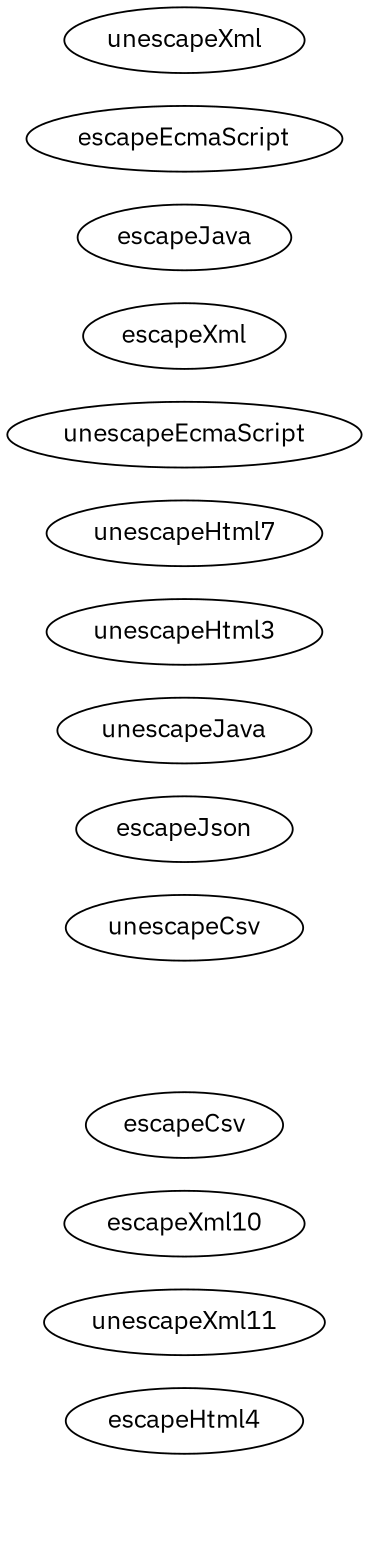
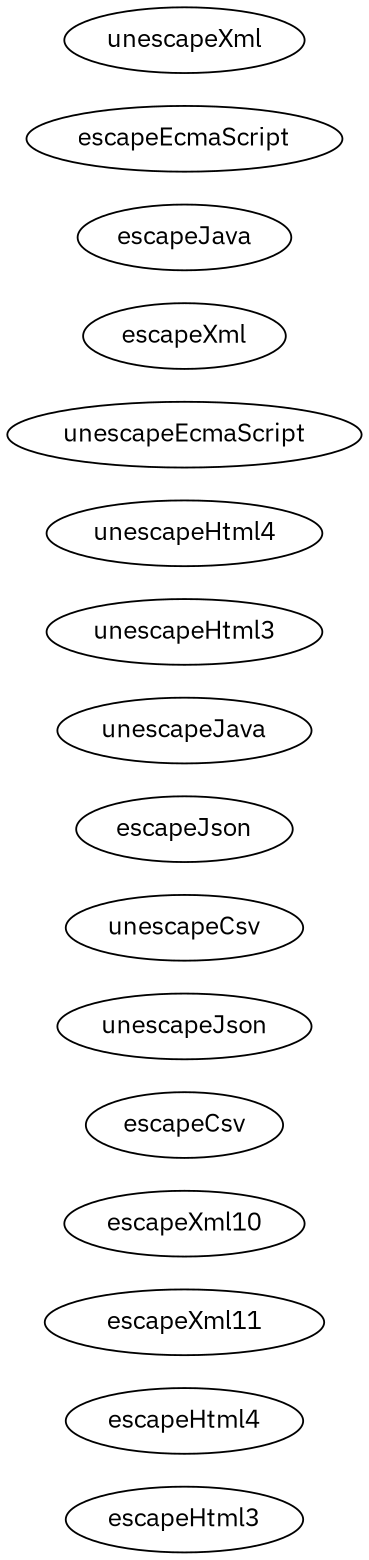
(184, 533) -> (184, 533)
none -> (184, 1026)
(184, 1322) -> (184, 1322)
none -> (184, 1520)
